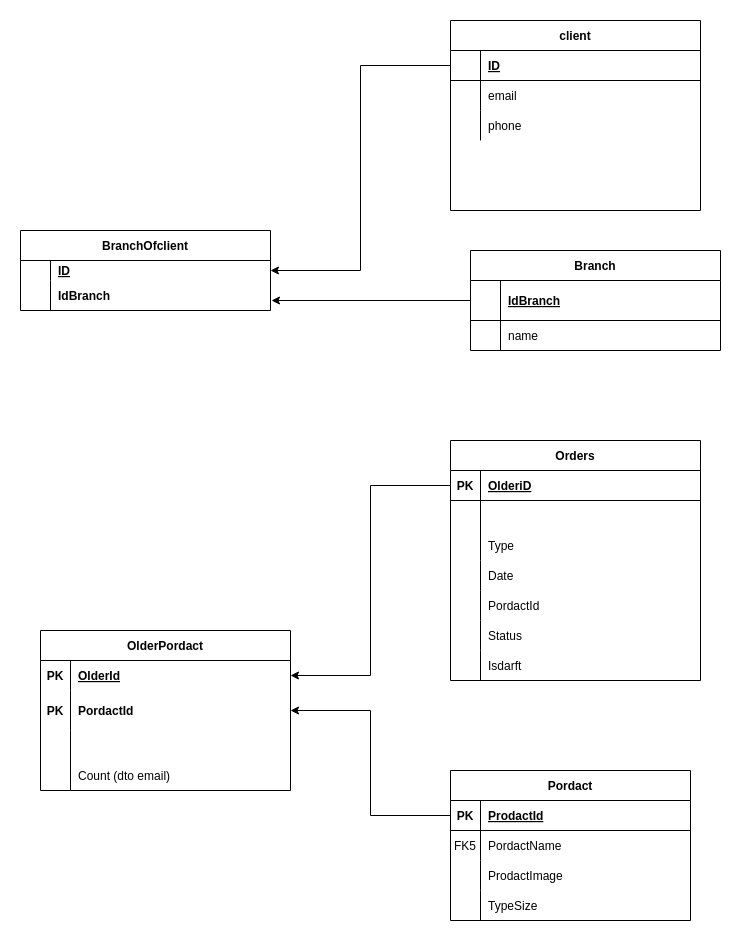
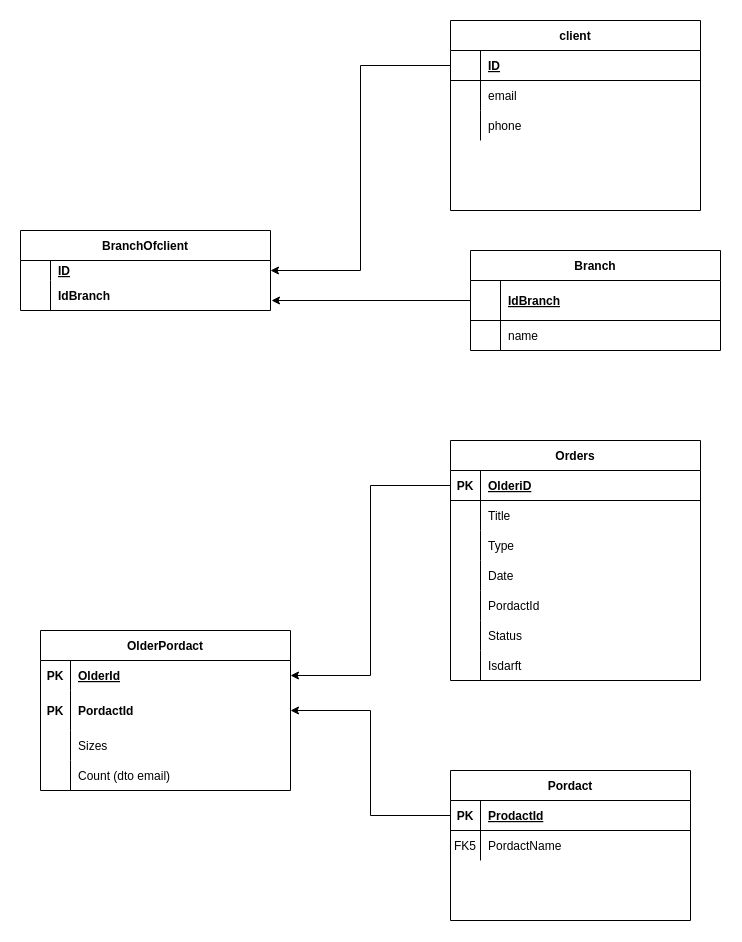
none -> (591, 516)
none -> (181, 746)
(586, 876) -> none
(586, 906) -> none
